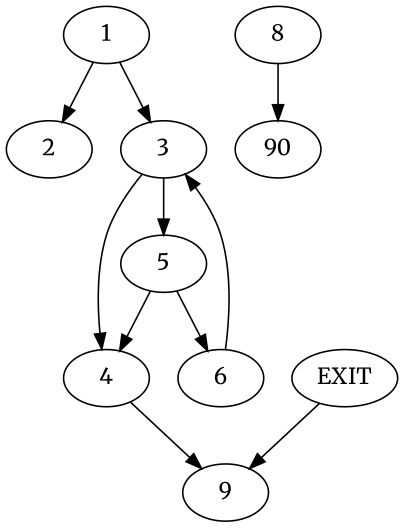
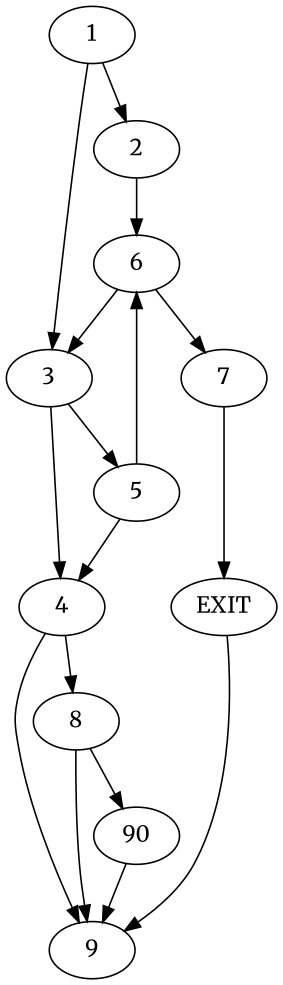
none -> (137, 199)
none -> (224, 378)
none -> (68, 656)
none -> (77, 828)
none -> (117, 886)
